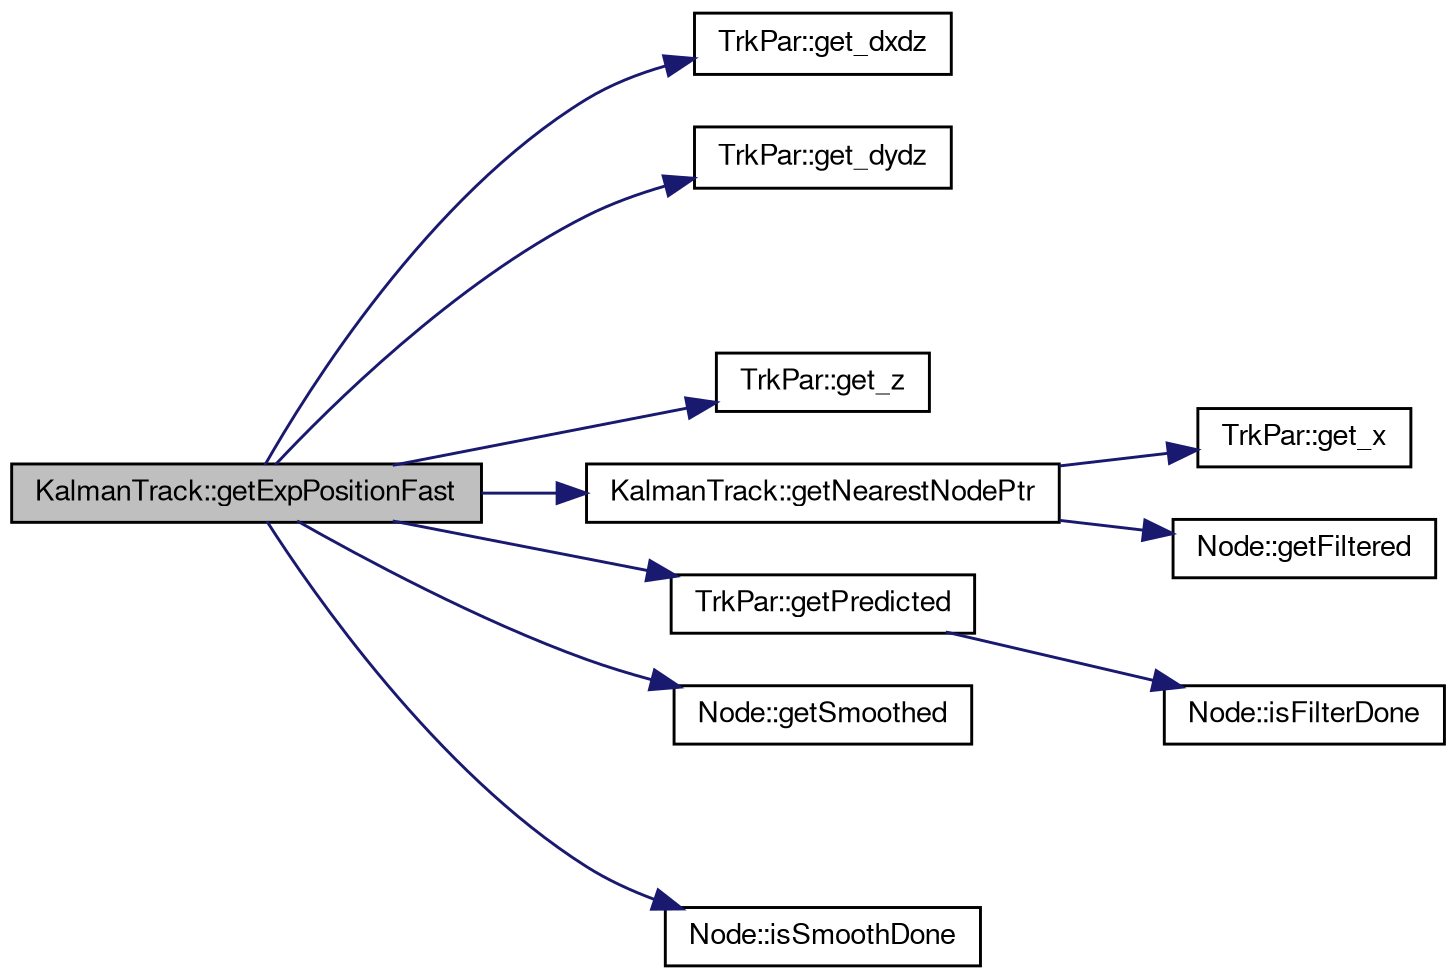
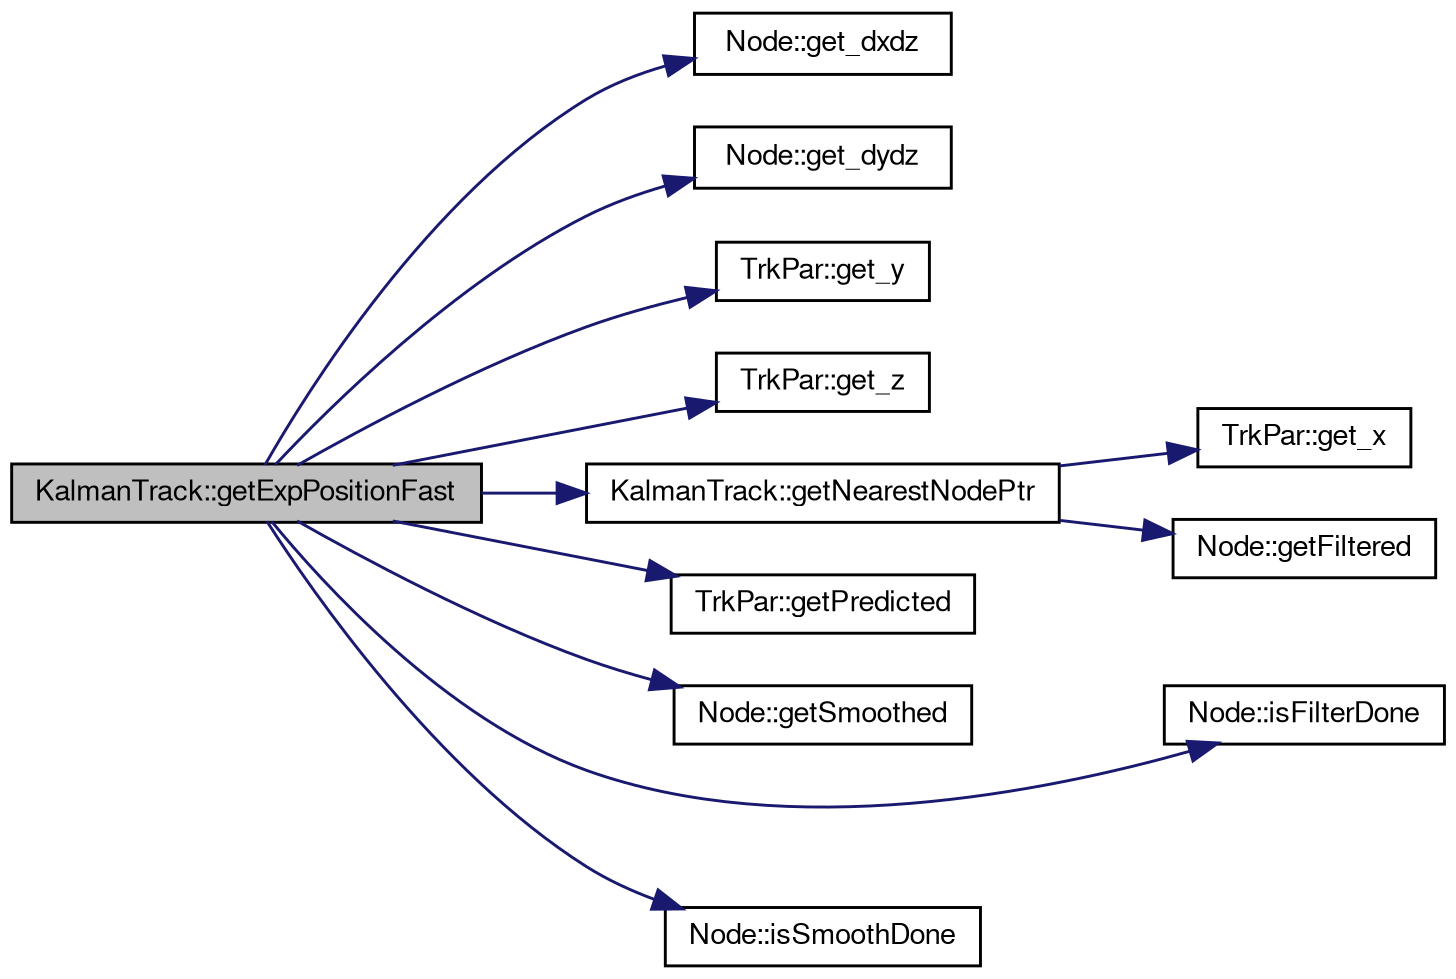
(823, 44) -> (823, 44)
(823, 158) -> (823, 158)
none -> (823, 271)
(1050, 656) -> (687, 795)
